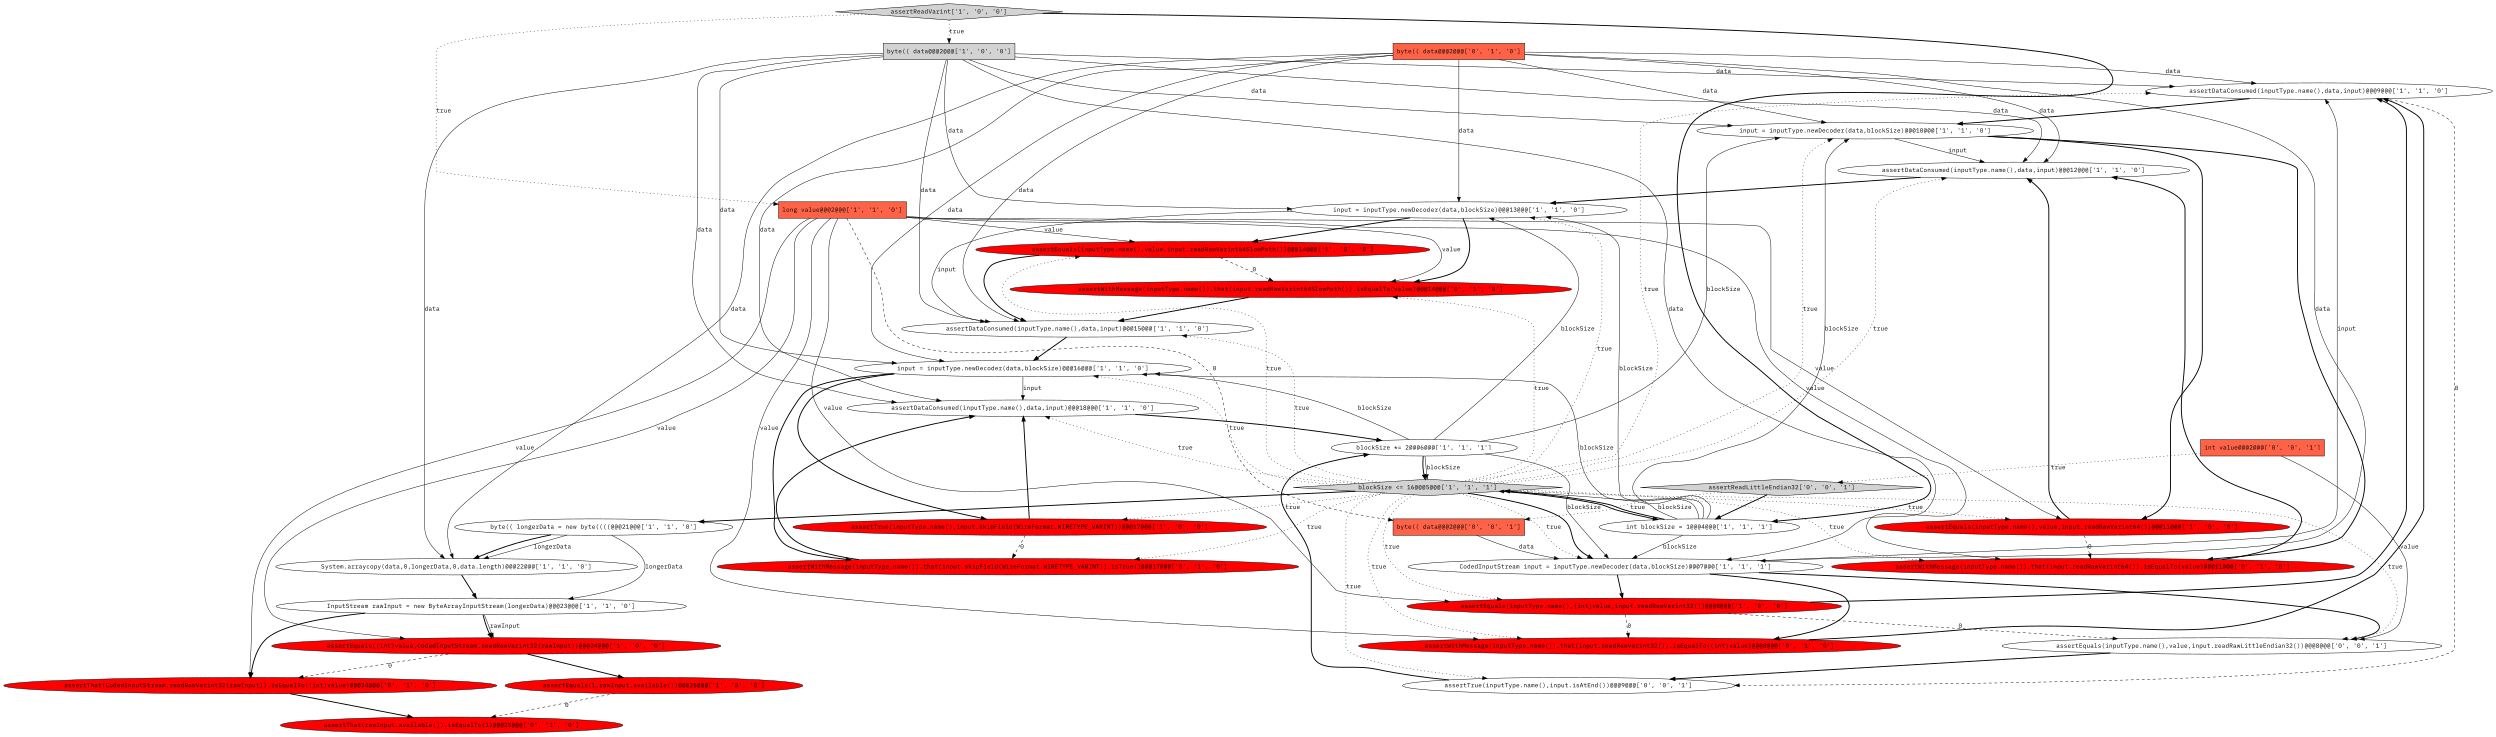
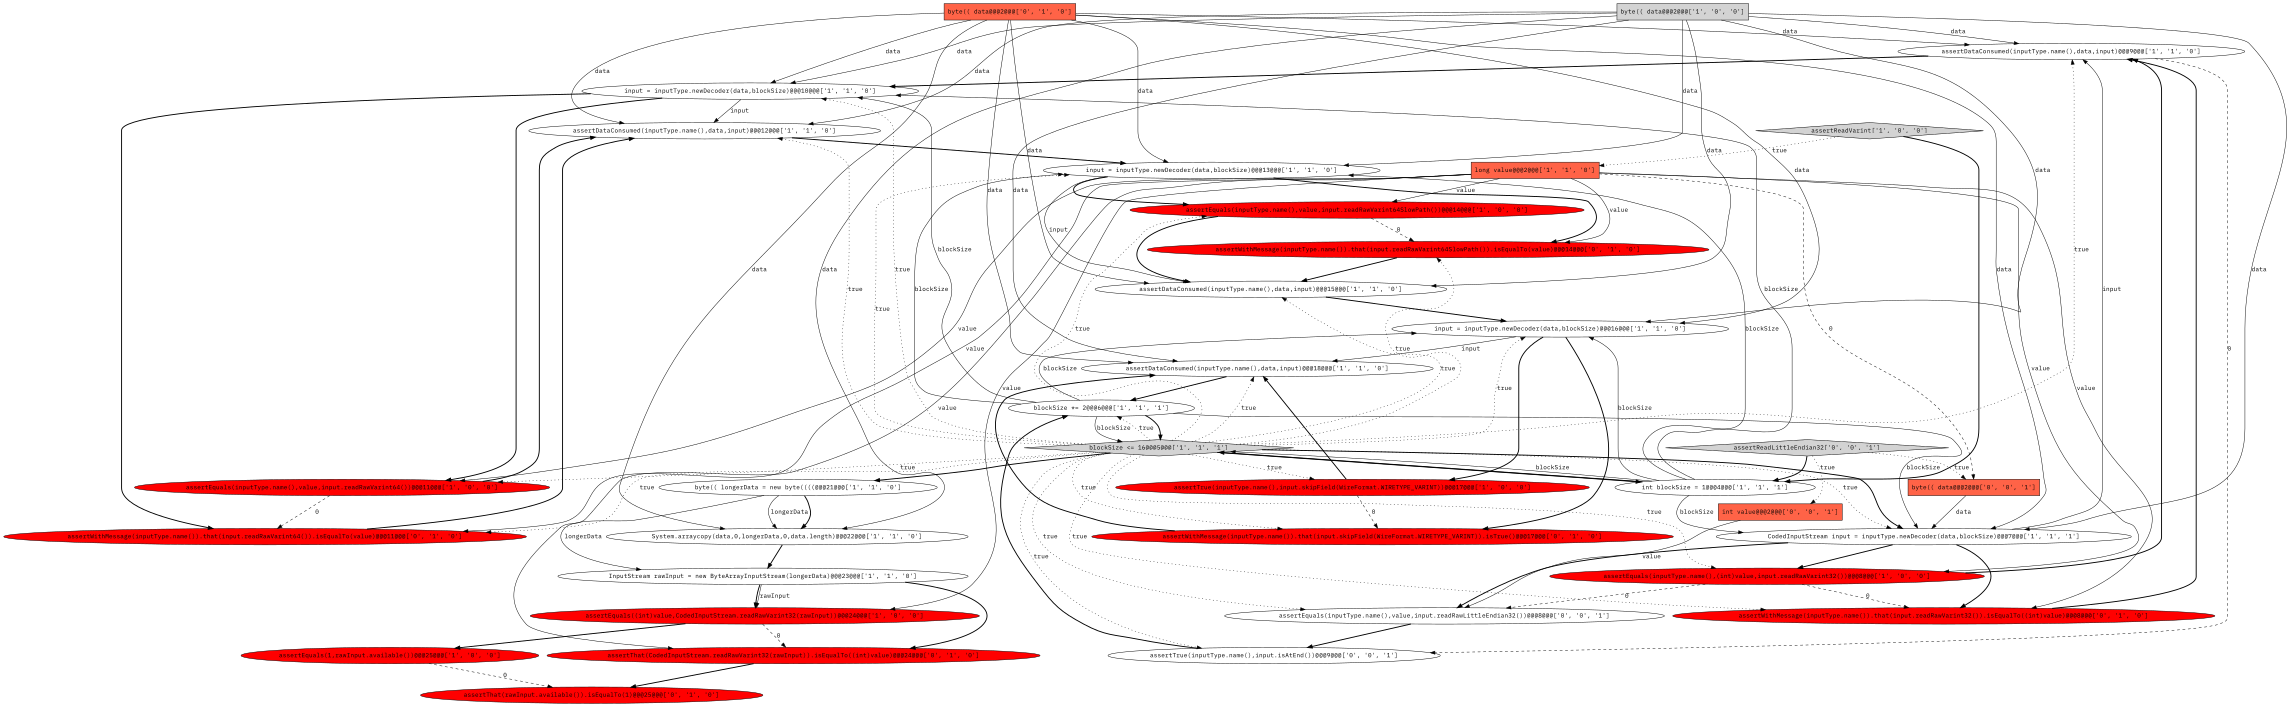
(949, 29) -> none
none -> (1136, 429)
(2021, 468) -> (1822, 476)
